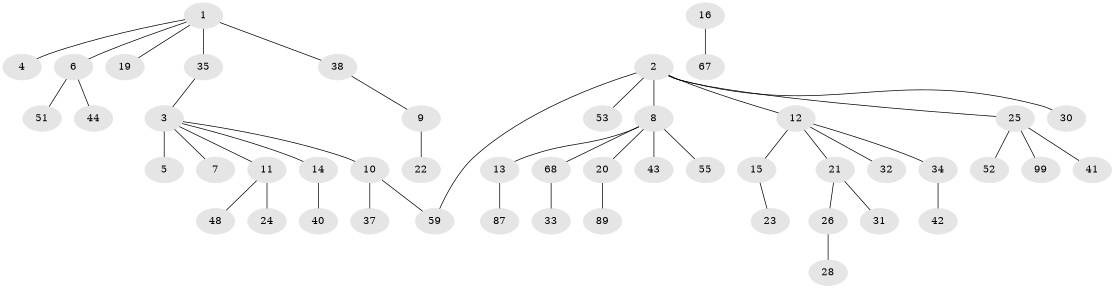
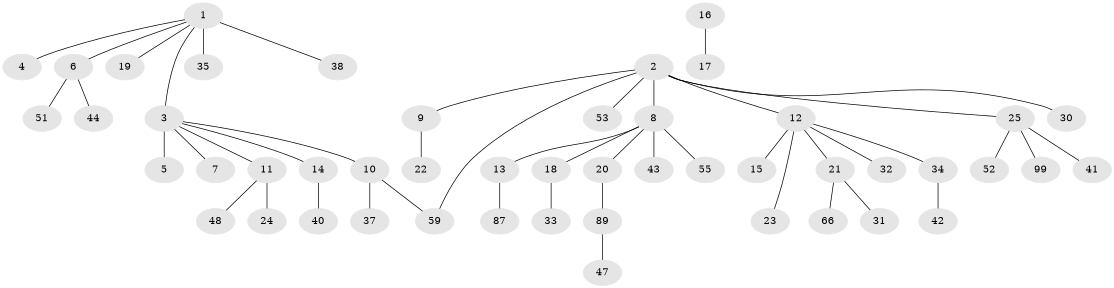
(705, 67) -> (705, 67)
(184, 93) -> (174, 64)
(379, 93) -> (535, 86)
(551, 170) -> (551, 170)
(764, 196) -> (786, 170)
(828, 221) -> (828, 221)
none -> (603, 273)
(828, 273) -> none
